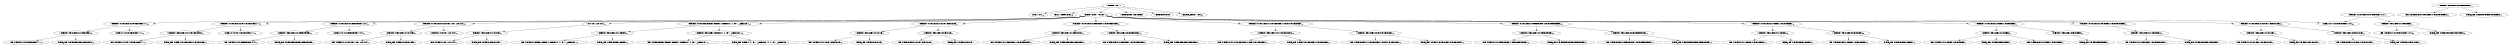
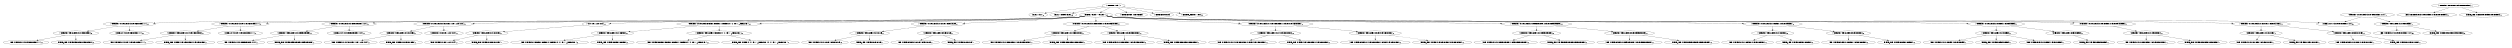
(938, 28) -> none
